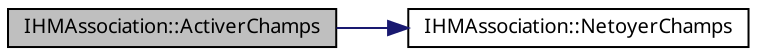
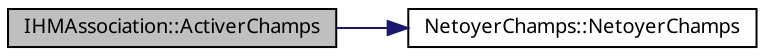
(578, 28) -> (582, 28)
